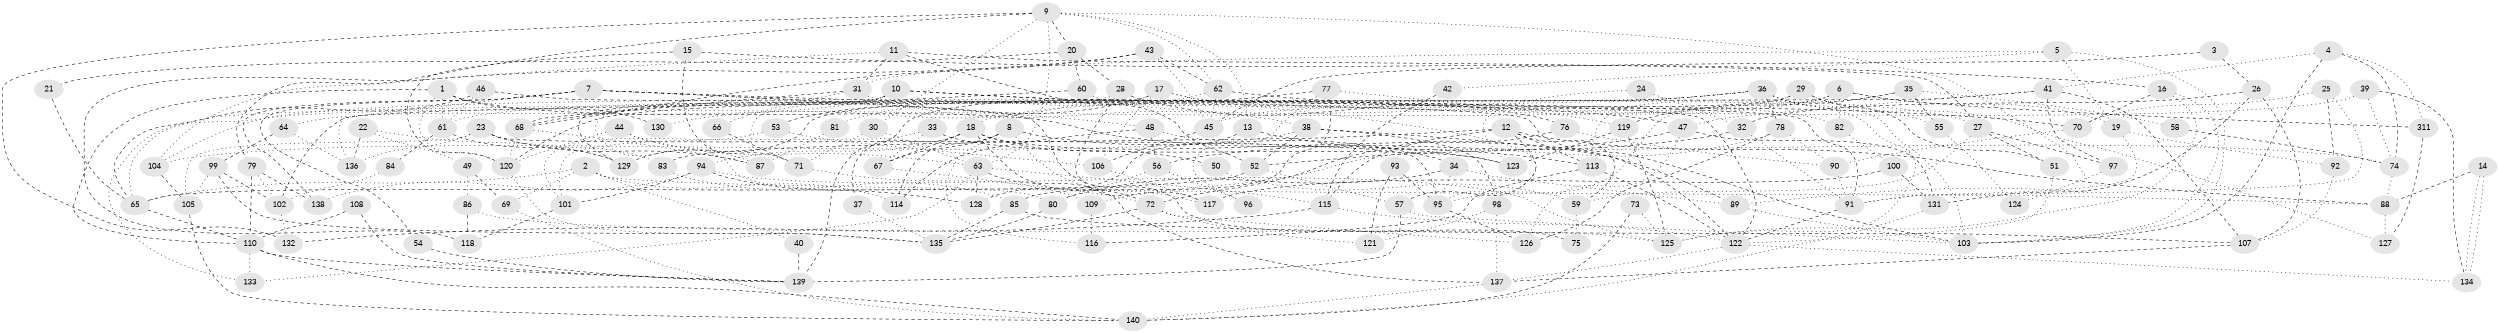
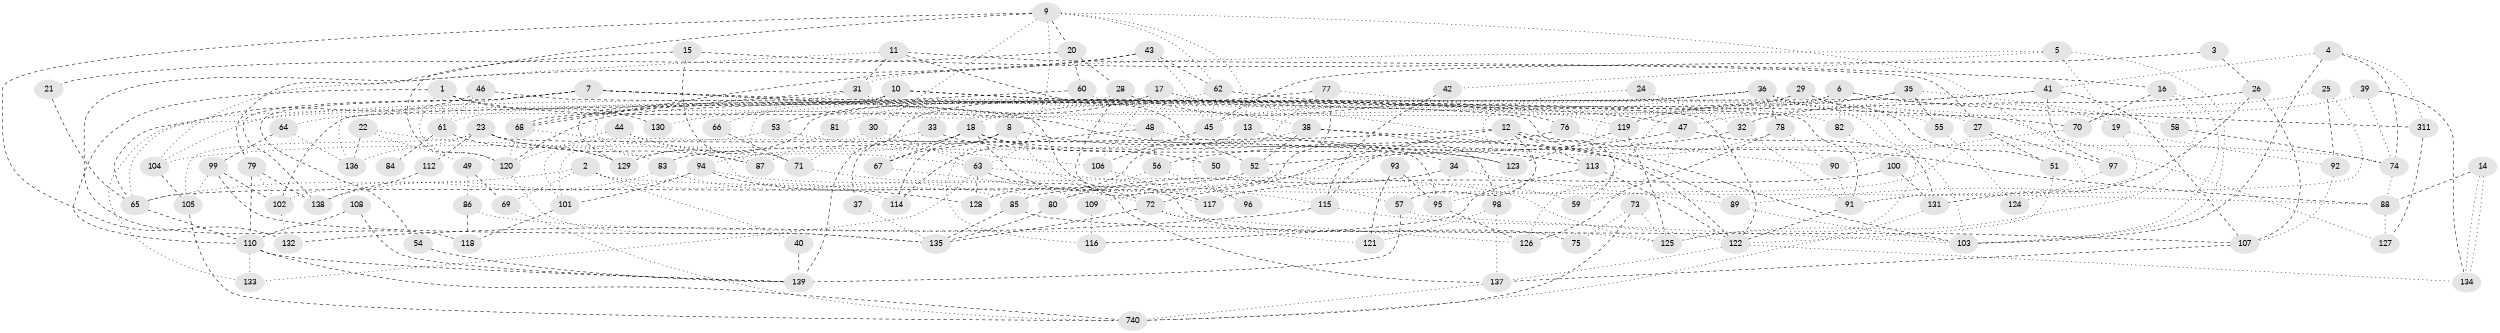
none -> (429, 167)
(335, 186) -> (471, 186)
(1576, 229) -> (1608, 223)
(1133, 321) -> (1133, 321)
